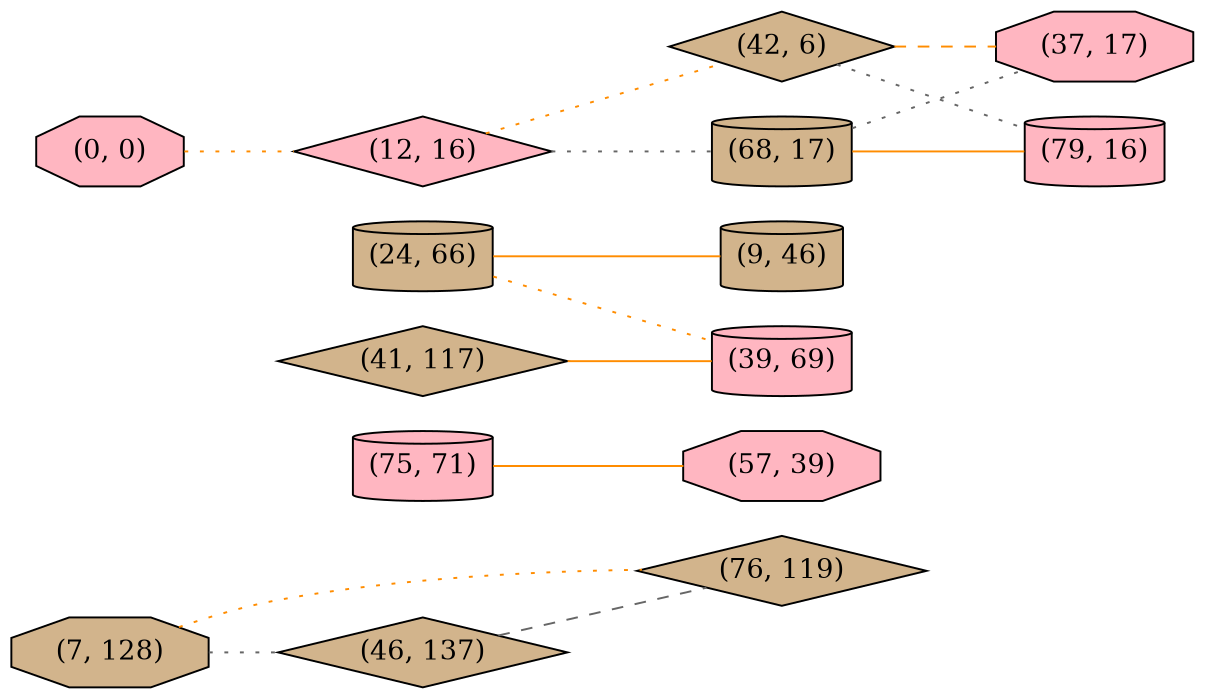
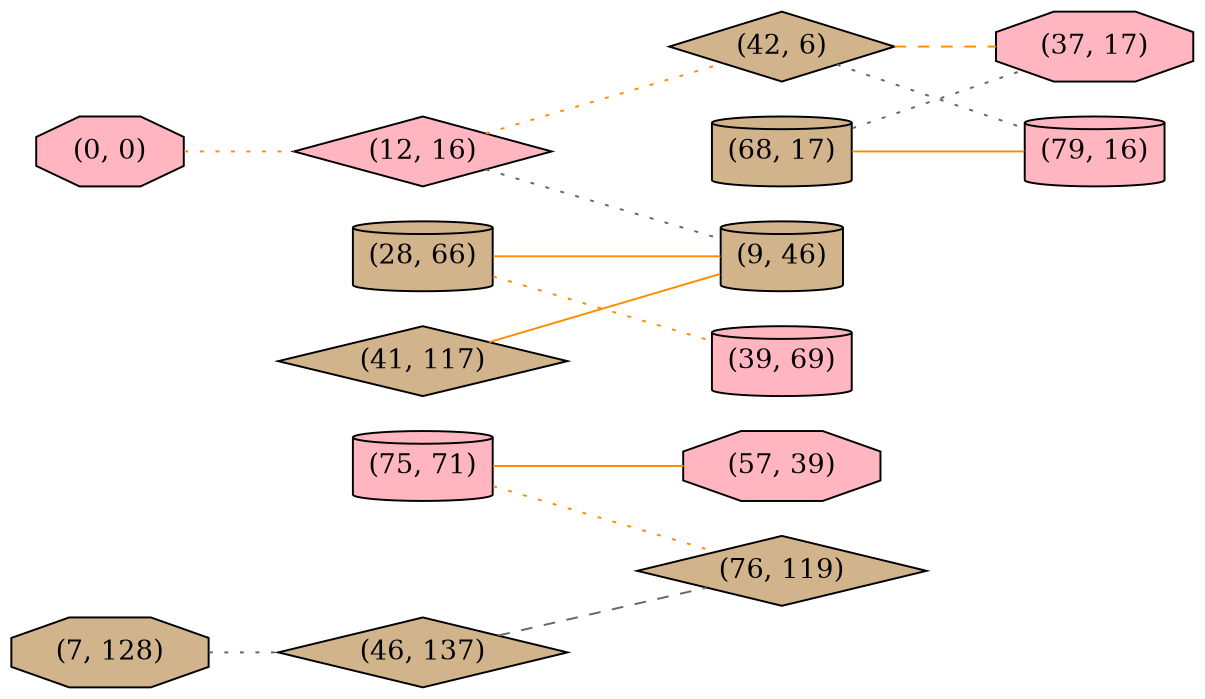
(632, 151) -> (603, 204)
(423, 256) -> (423, 256)
(640, 361) -> (582, 315)
(408, 582) -> (604, 519)
